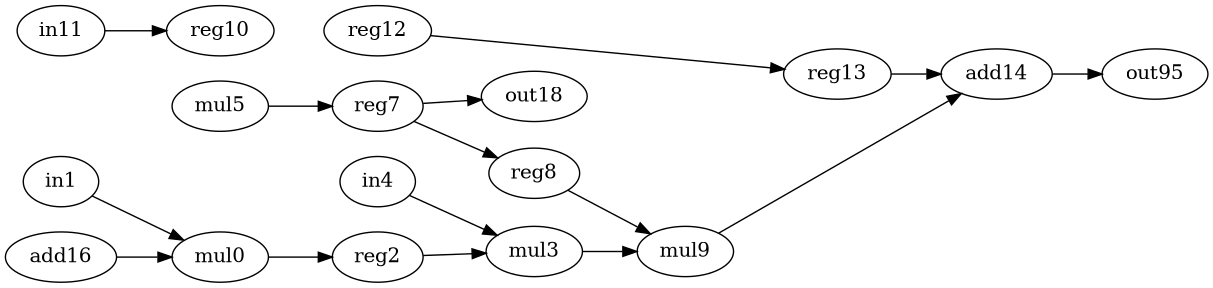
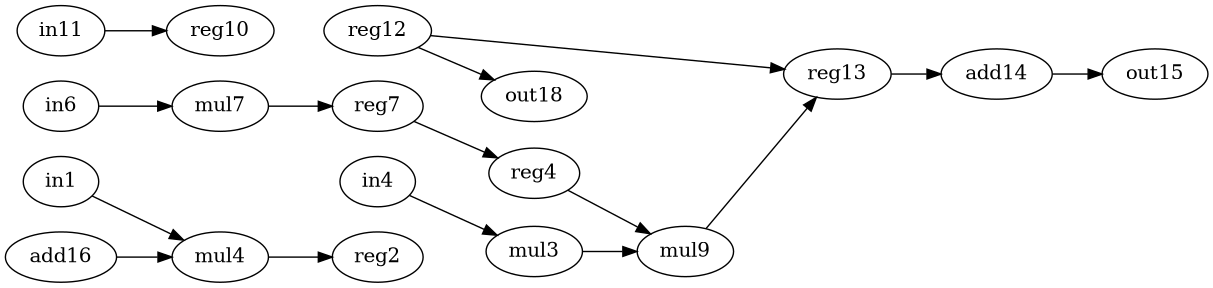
(1155, 74) -> (1155, 74)
(445, 102) -> (450, 61)
none -> (61, 106)
(220, 106) -> (220, 106)
(834, 167) -> (757, 168)
(534, 173) -> (534, 173)
(448, 255) -> none
(220, 257) -> (220, 257)
